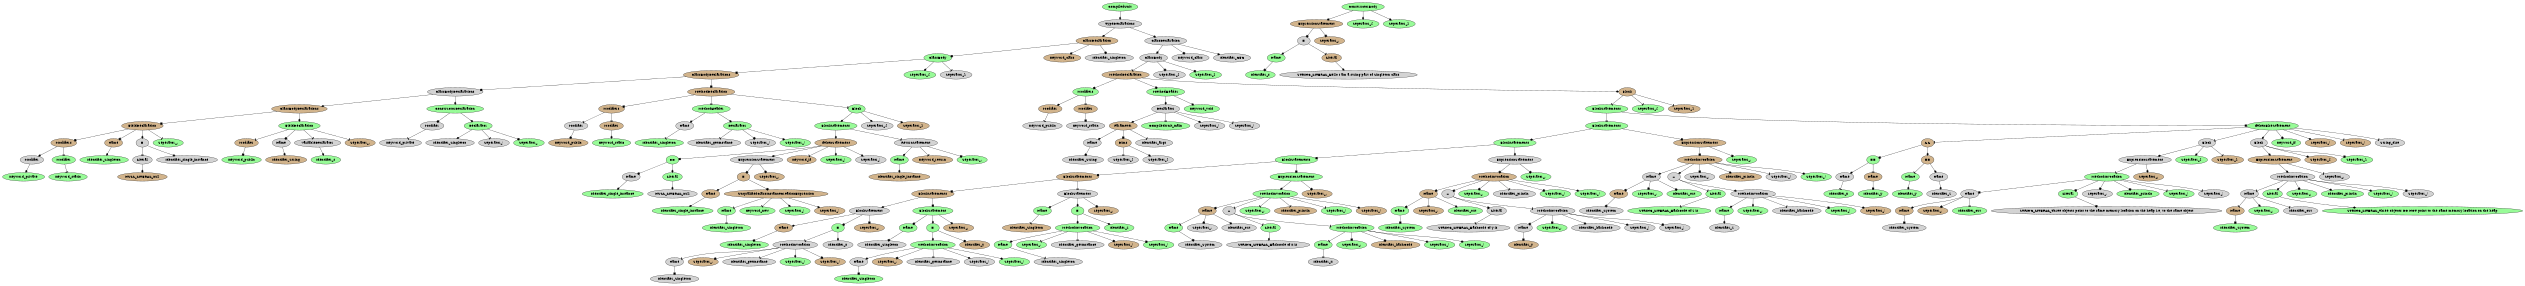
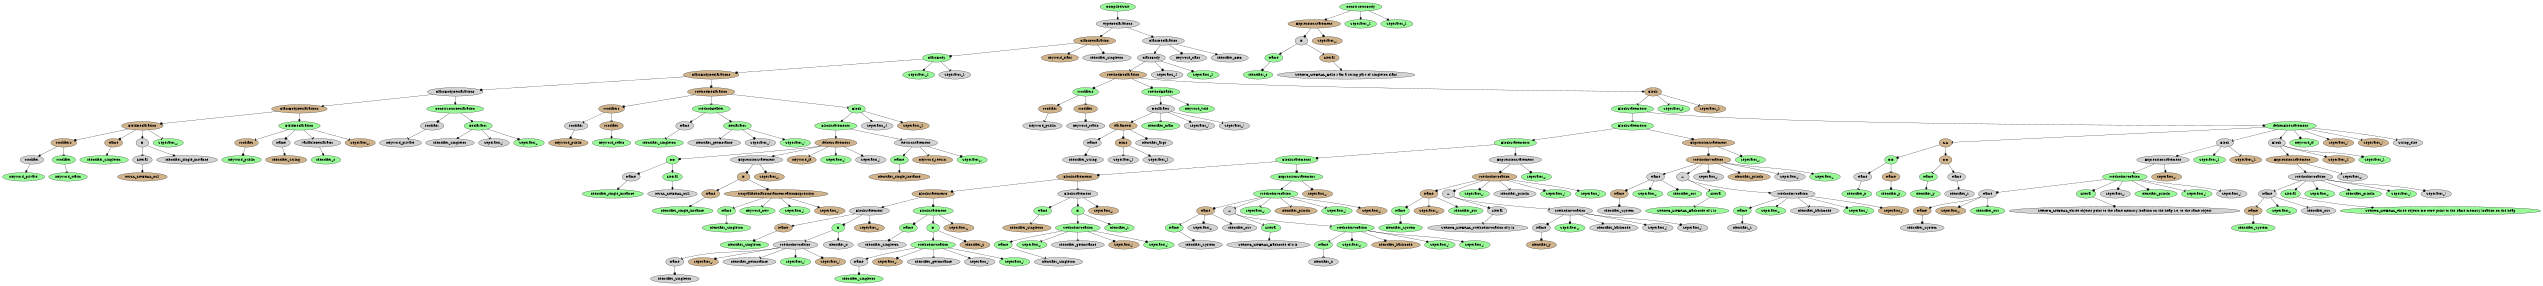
(1166, 126) -> (1161, 126)
(1138, 134) -> (1137, 134)
(1468, 228) -> (1478, 228)
